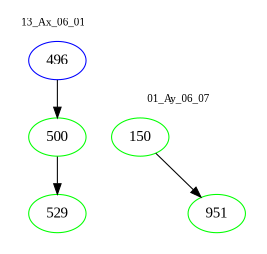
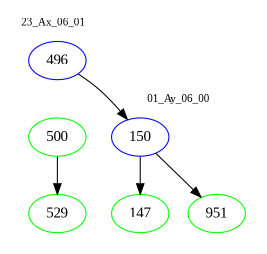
(54, 23) -> (54, 23)
(57, 94) -> (110, 100)
(178, 99) -> (178, 99)
(140, 137) -> (140, 137)
none -> (140, 214)
